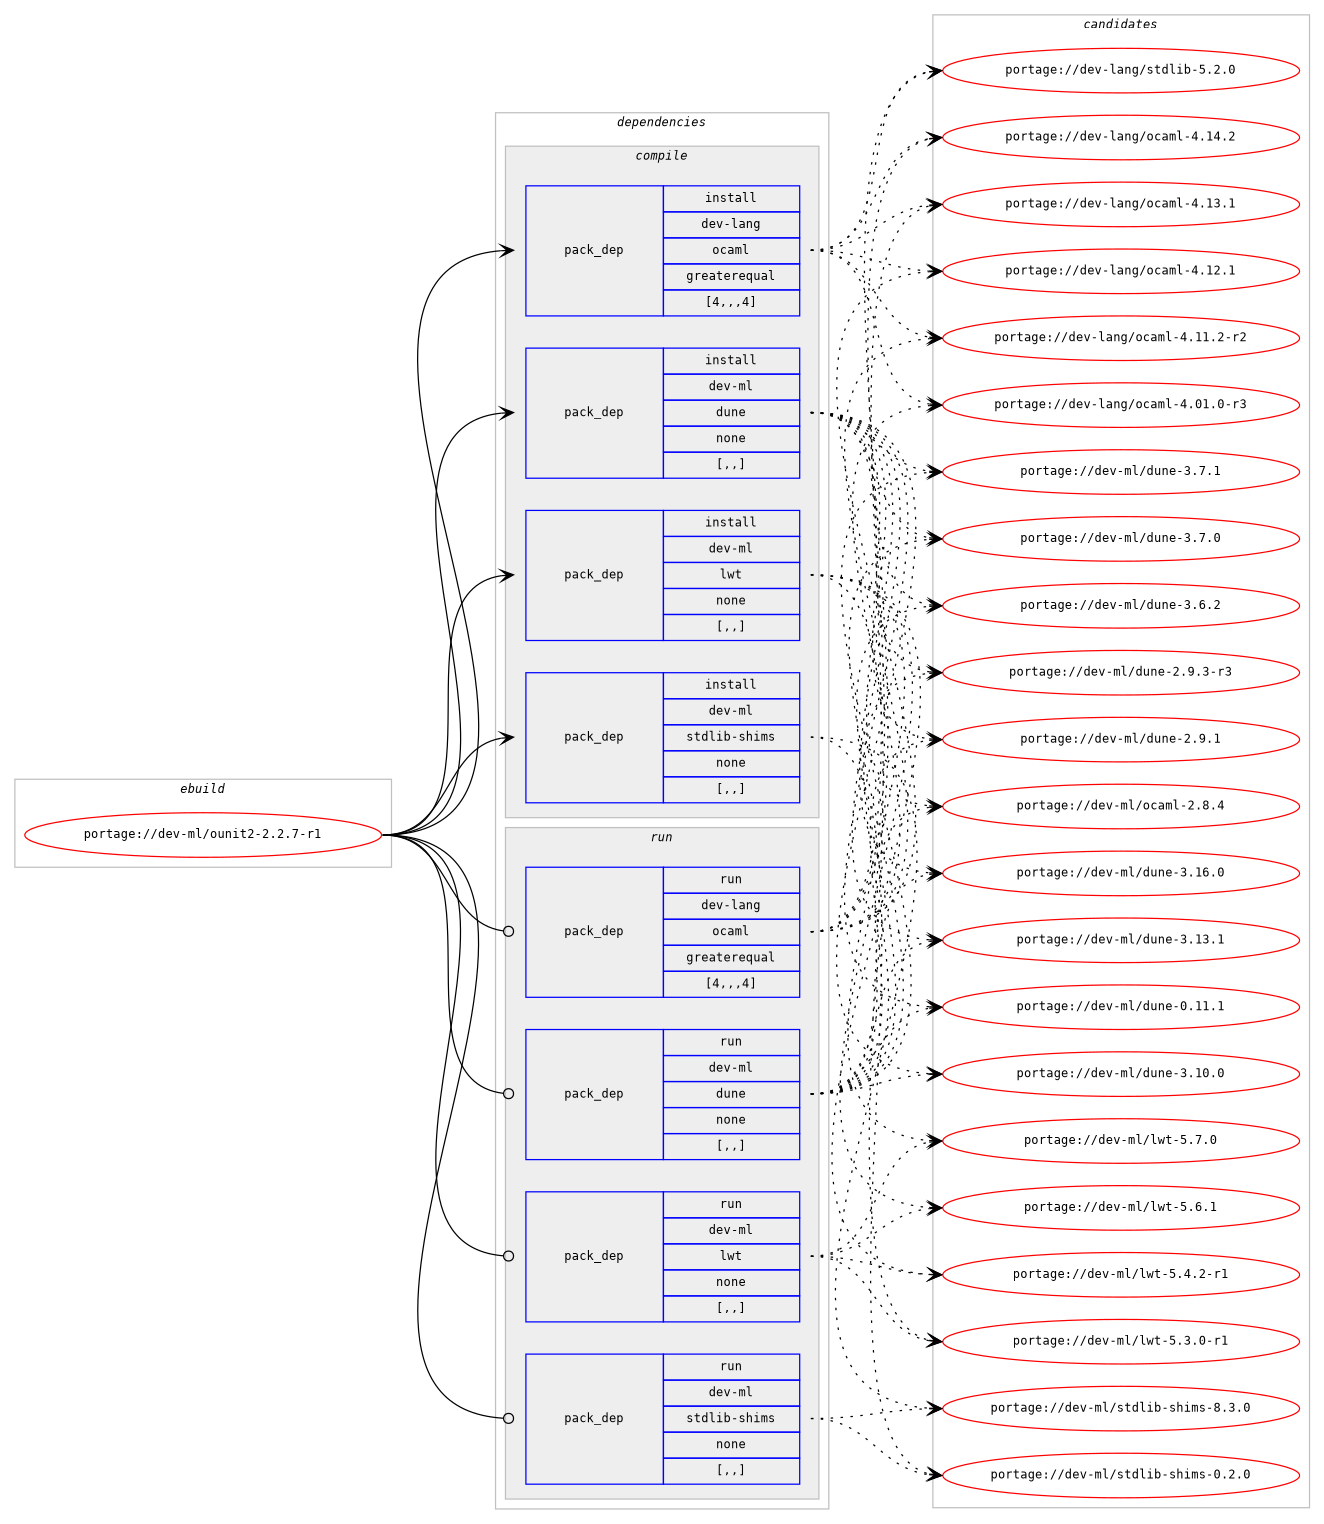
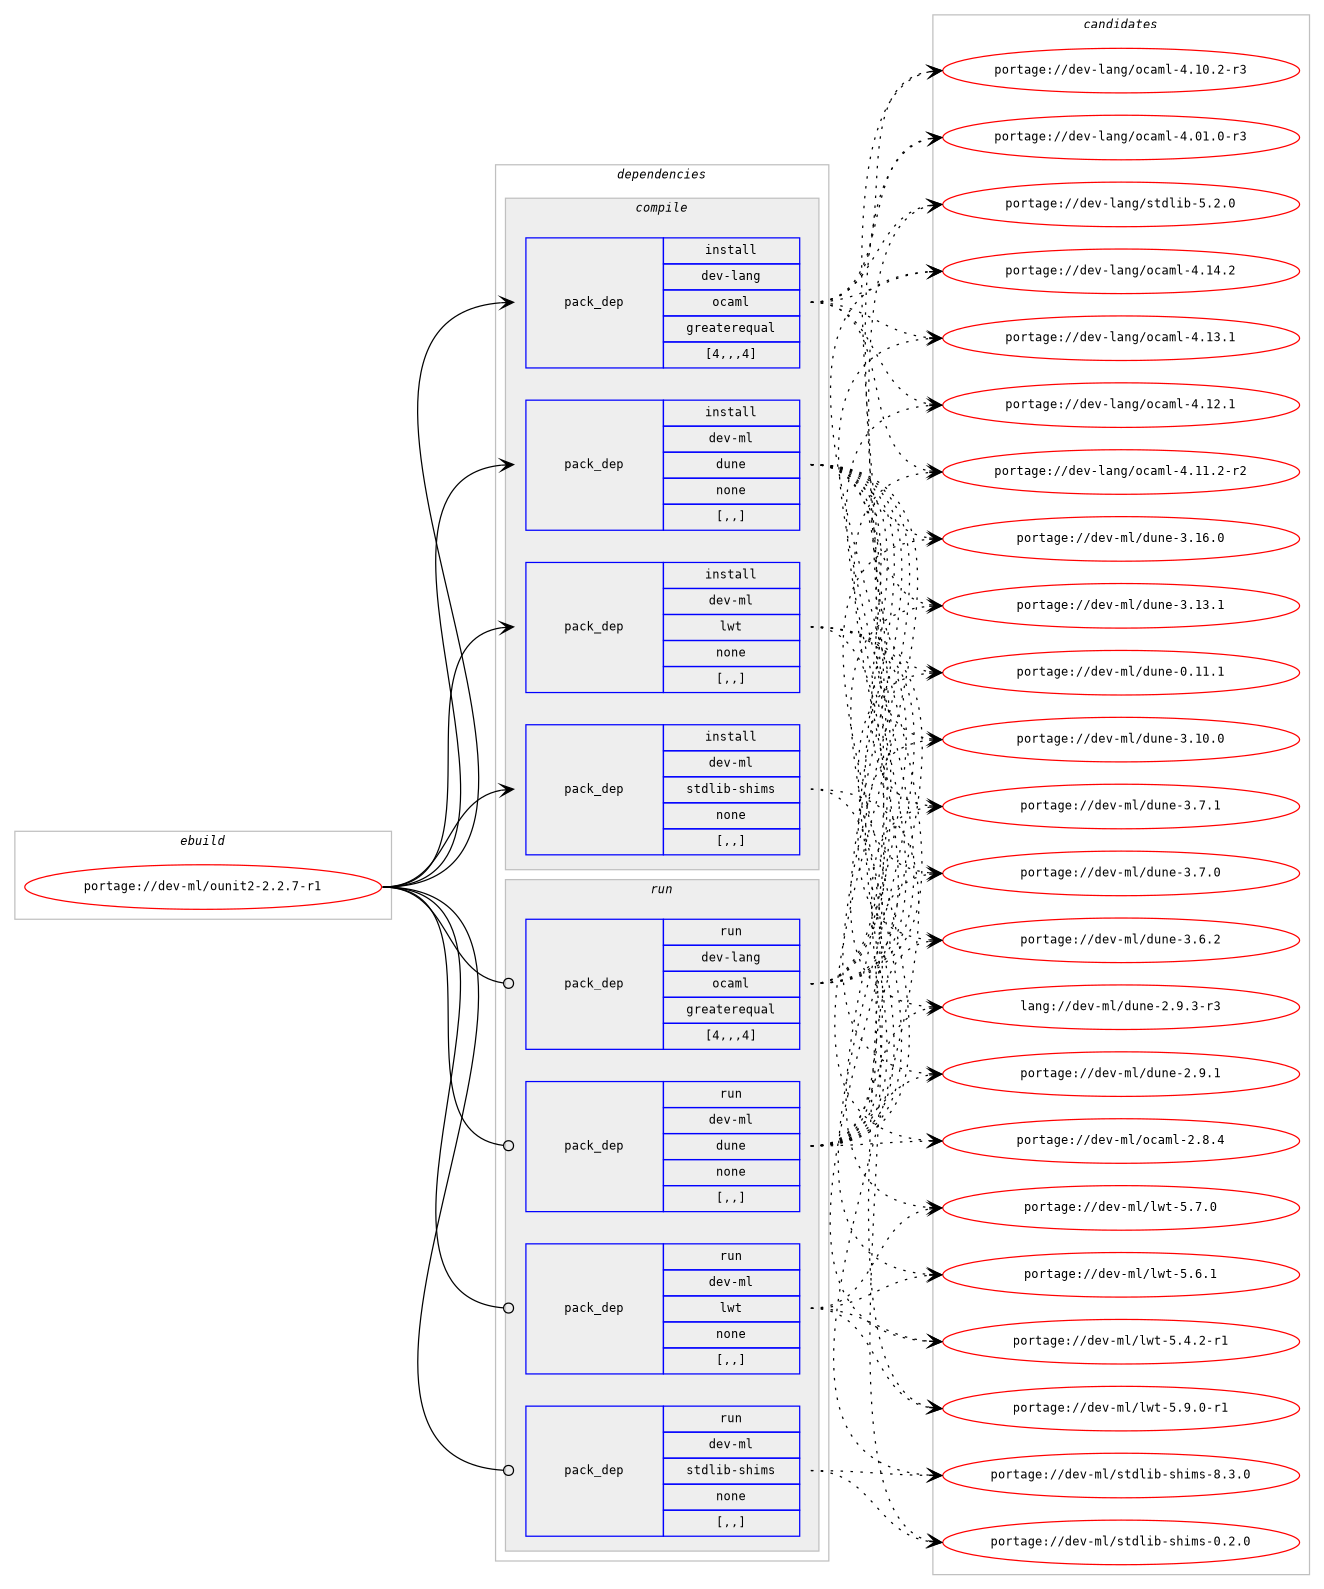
none -> (1121, 71)
(1121, 673) -> (1121, 1007)
(1121, 1342) -> (1121, 1409)
